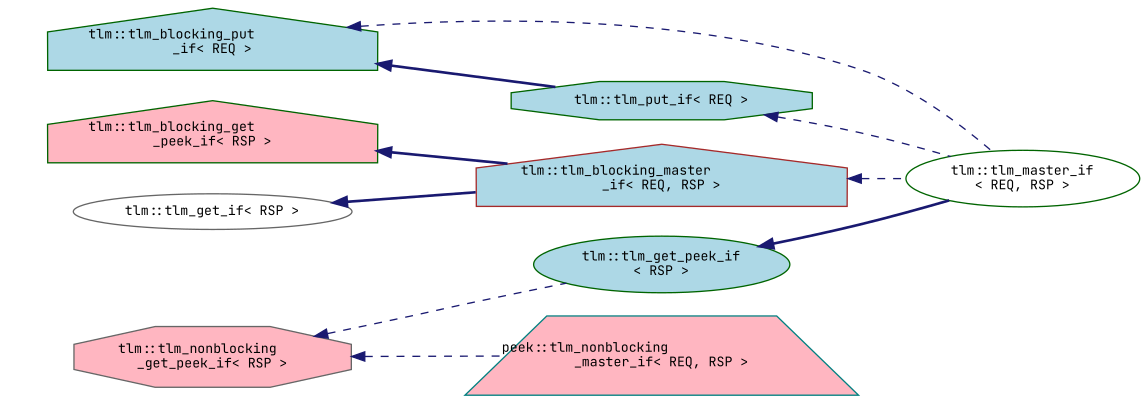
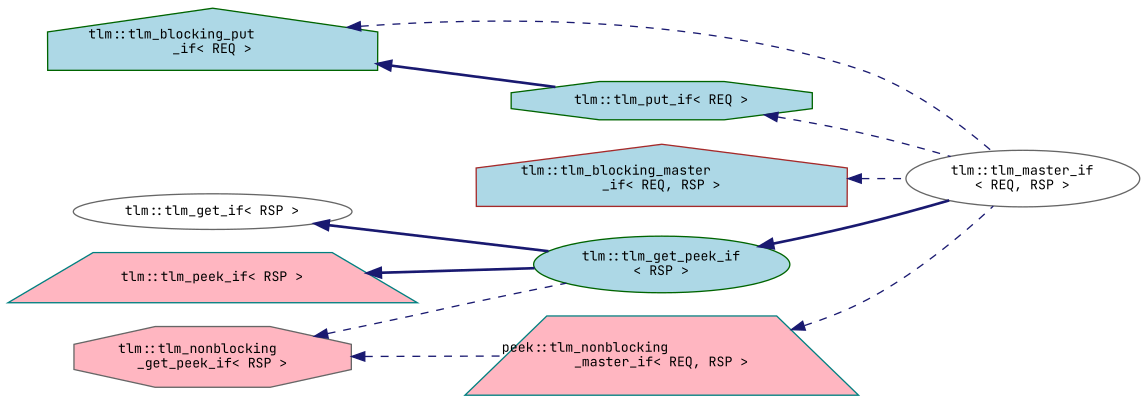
(213, 135) -> none
(1023, 179) -> (1023, 179)
(411, 197) -> (439, 238)
none -> (905, 277)
none -> (213, 278)
